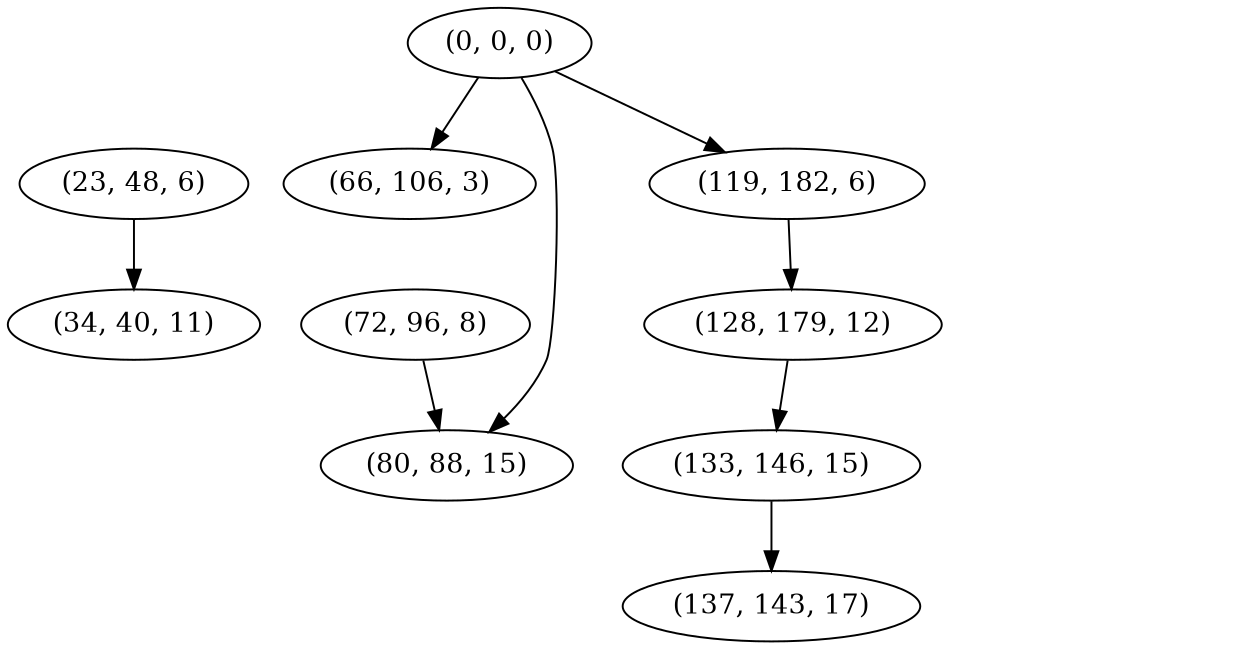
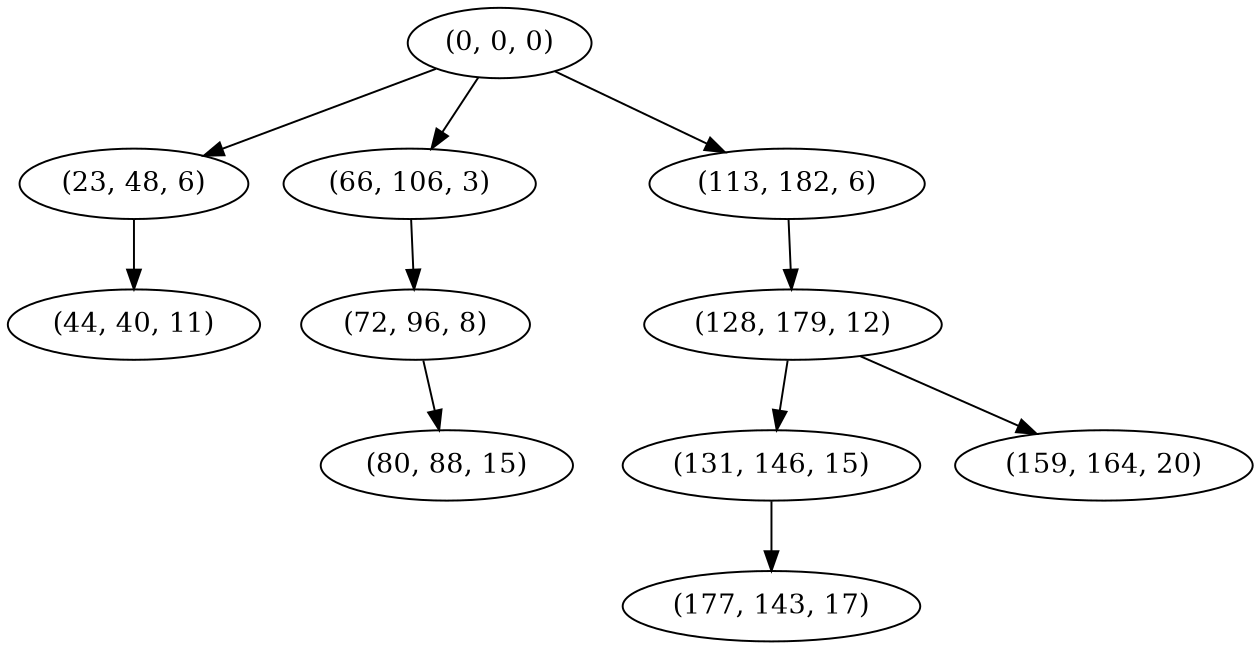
(787, 184) -> (787, 184)
none -> (412, 245)
(556, 252) -> (329, 109)
(134, 325) -> (134, 325)
(771, 465) -> (771, 465)
none -> (1104, 465)
(771, 606) -> (771, 606)
